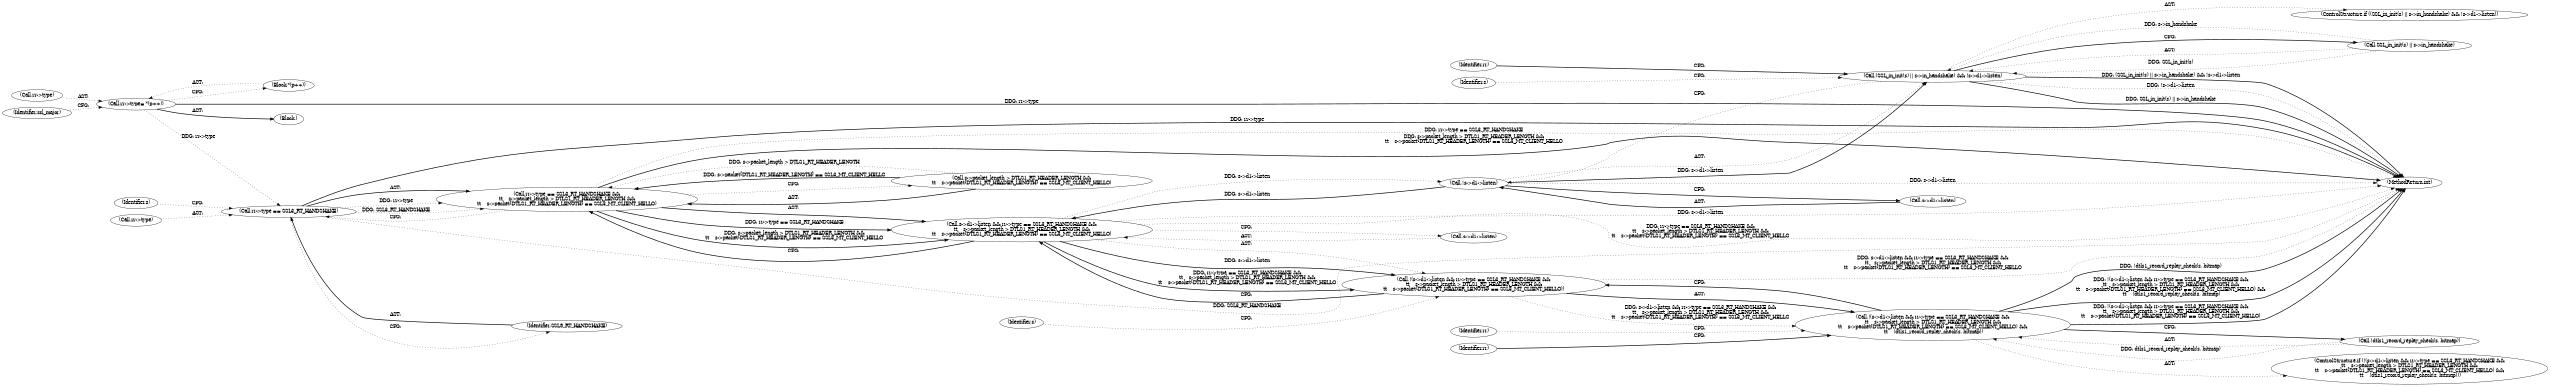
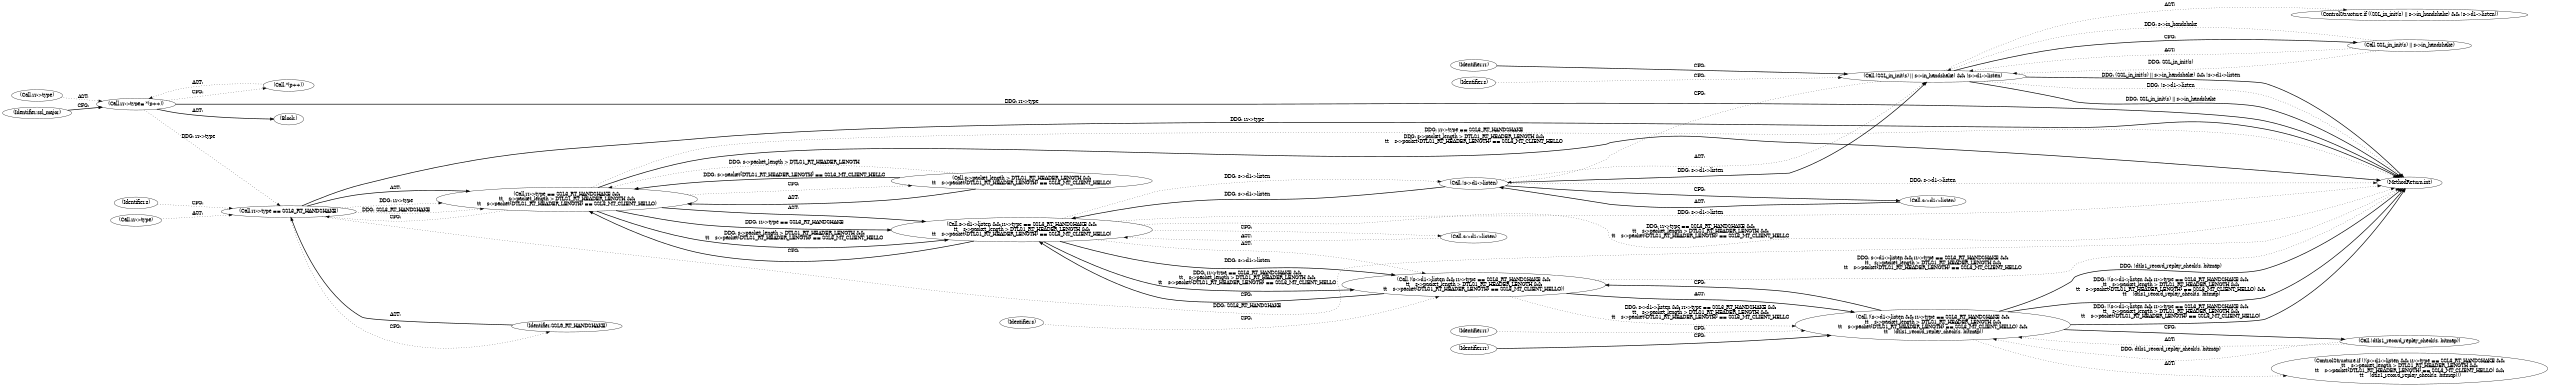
(289, 85) -> (289, 85)
(83, 109) -> (83, 109)
